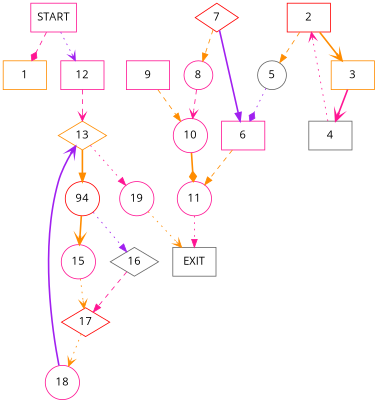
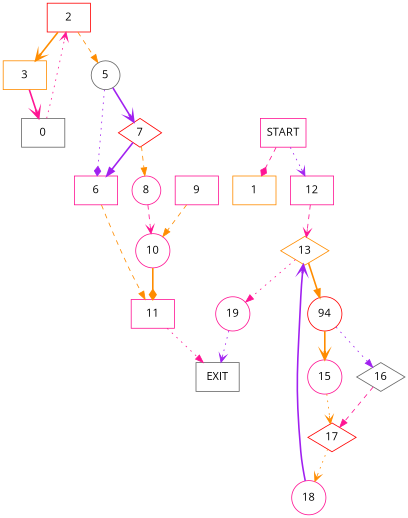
none -> (121, 101)
(330, 136) -> (43, 133)
(194, 199) -> (153, 314)
(162, 226) -> (226, 343)
